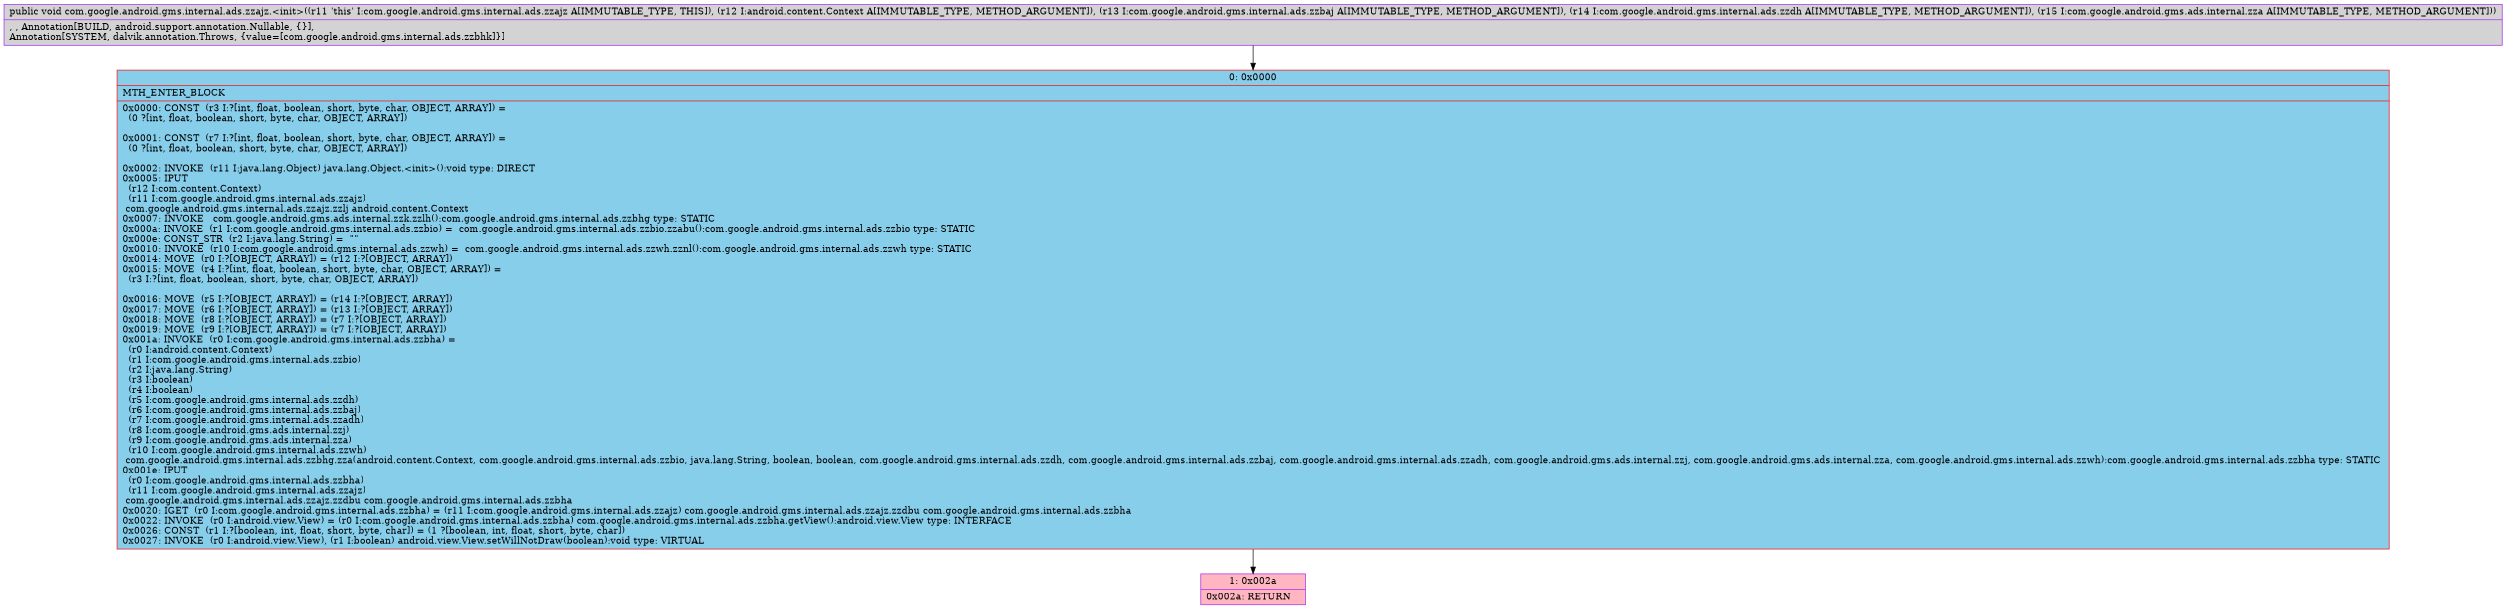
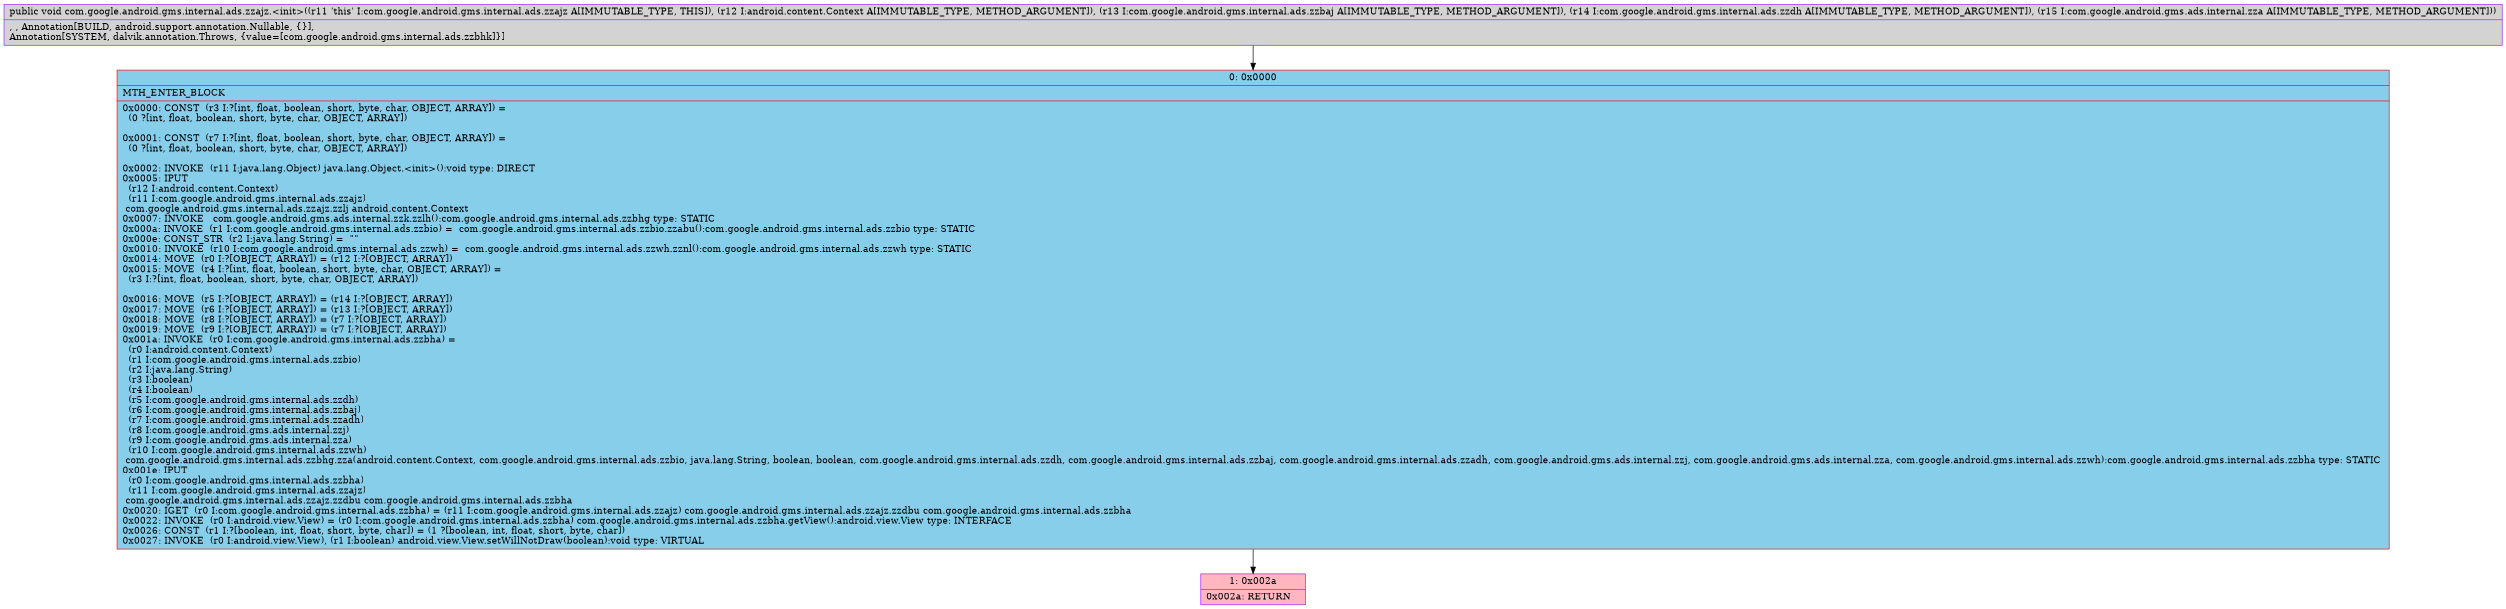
(192, 189) -> (201, 189)
